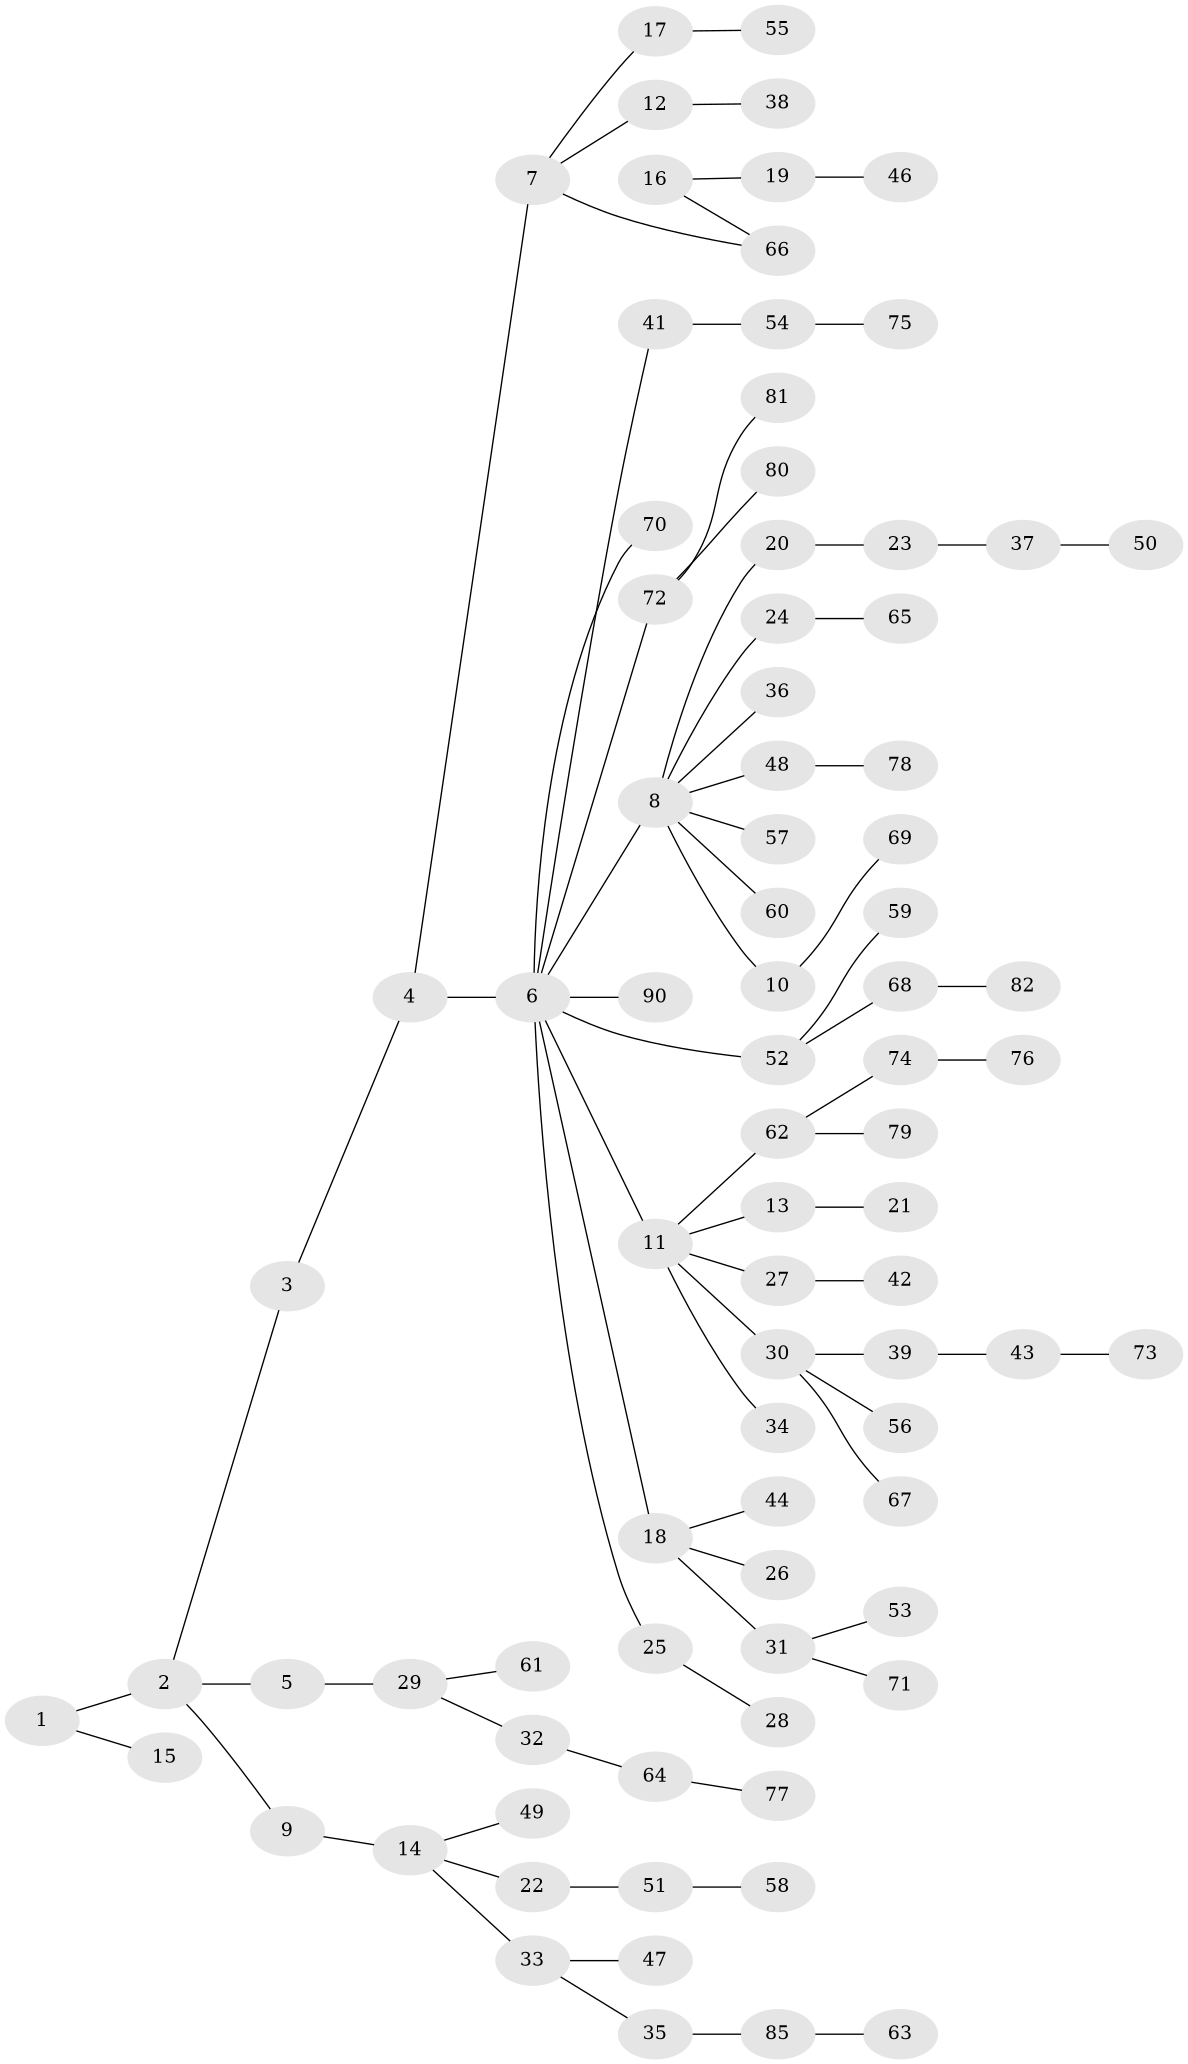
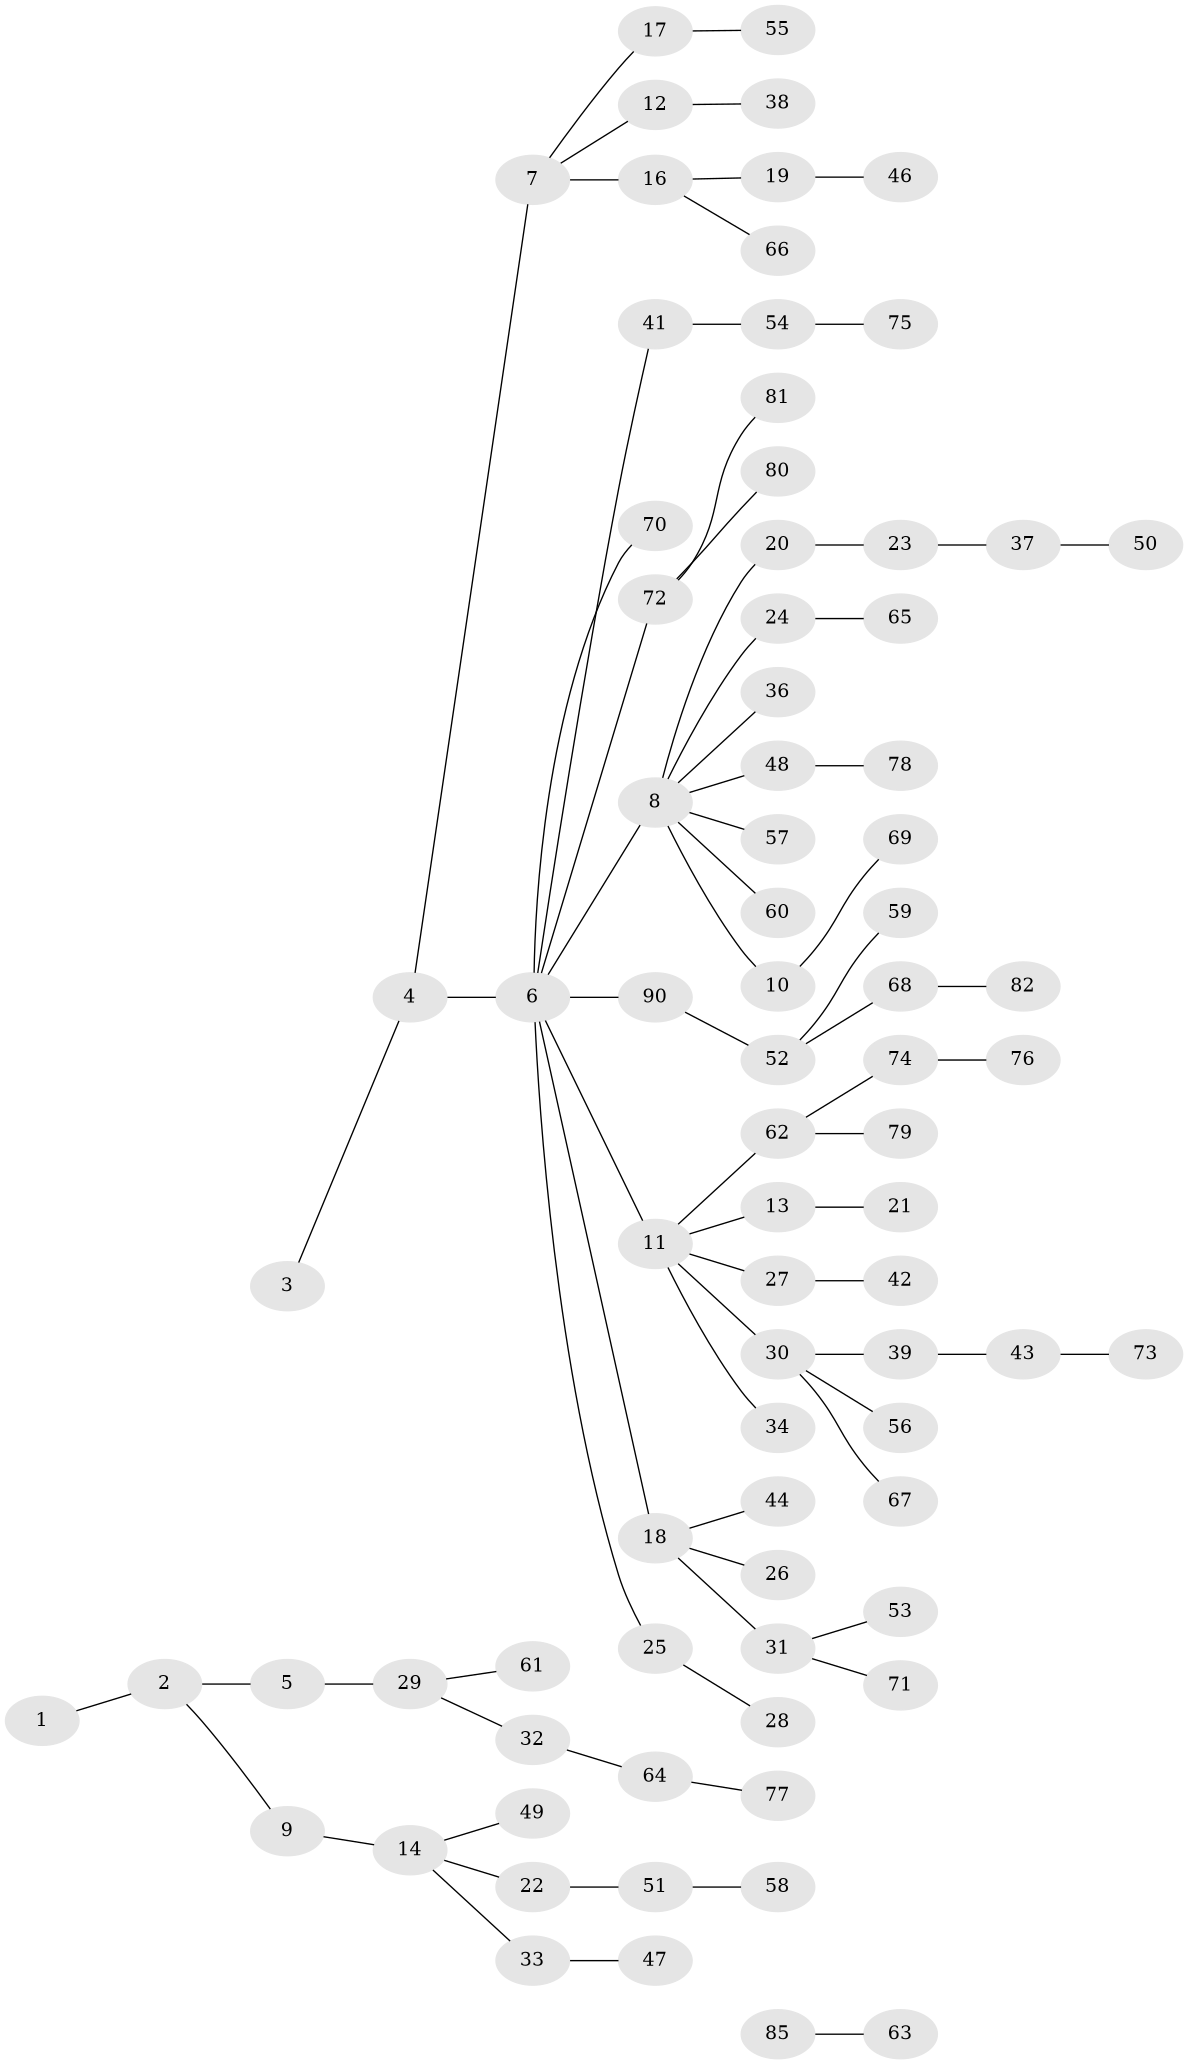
(650, 226) -> (594, 180)
(650, 1042) -> (717, 1029)
(226, 1485) -> none
(165, 1758) -> none
(655, 2034) -> none
